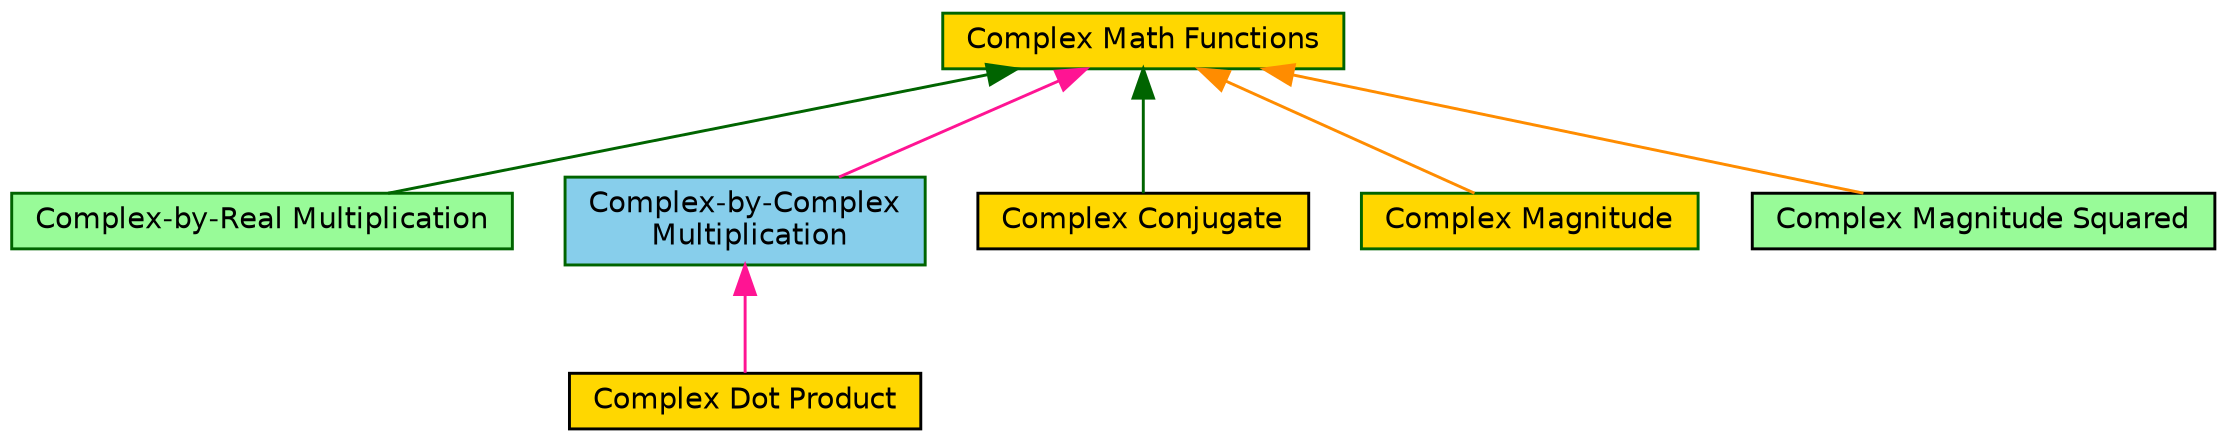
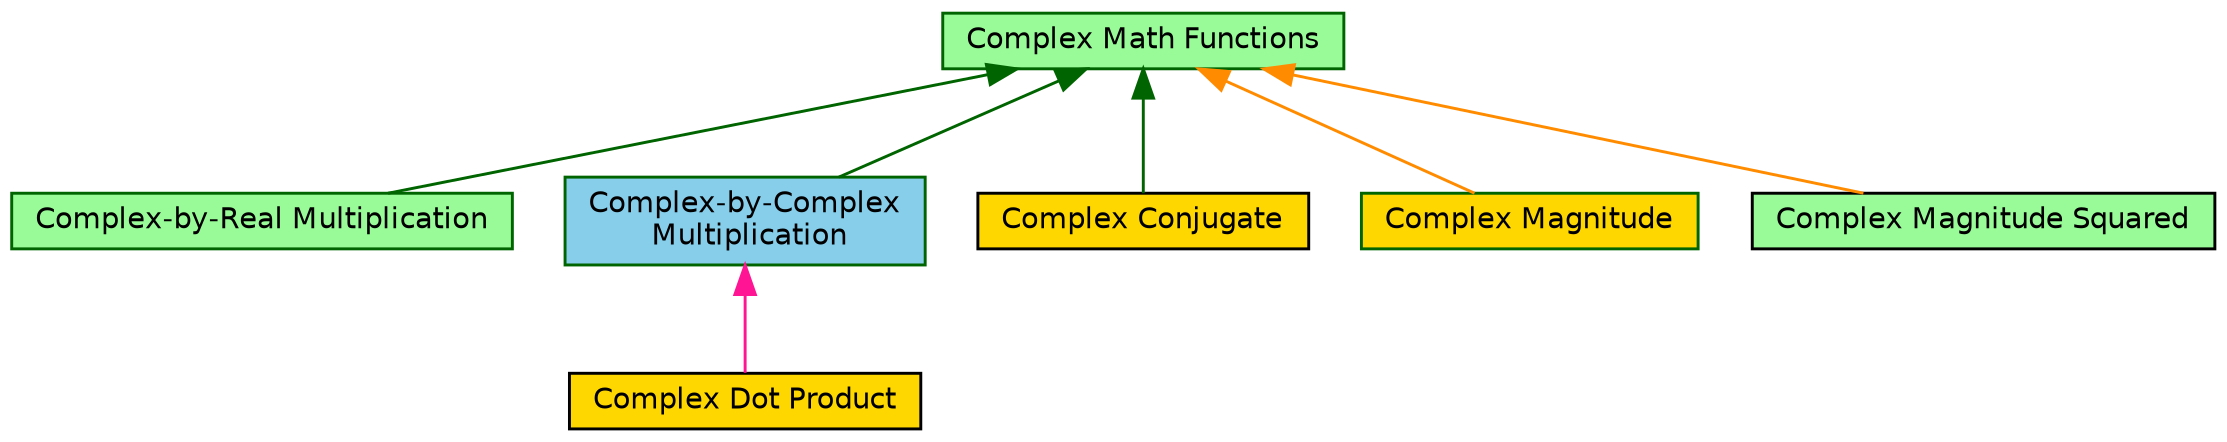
(1143, 41) -> (1143, 41)
(949, 129) -> (949, 129)
